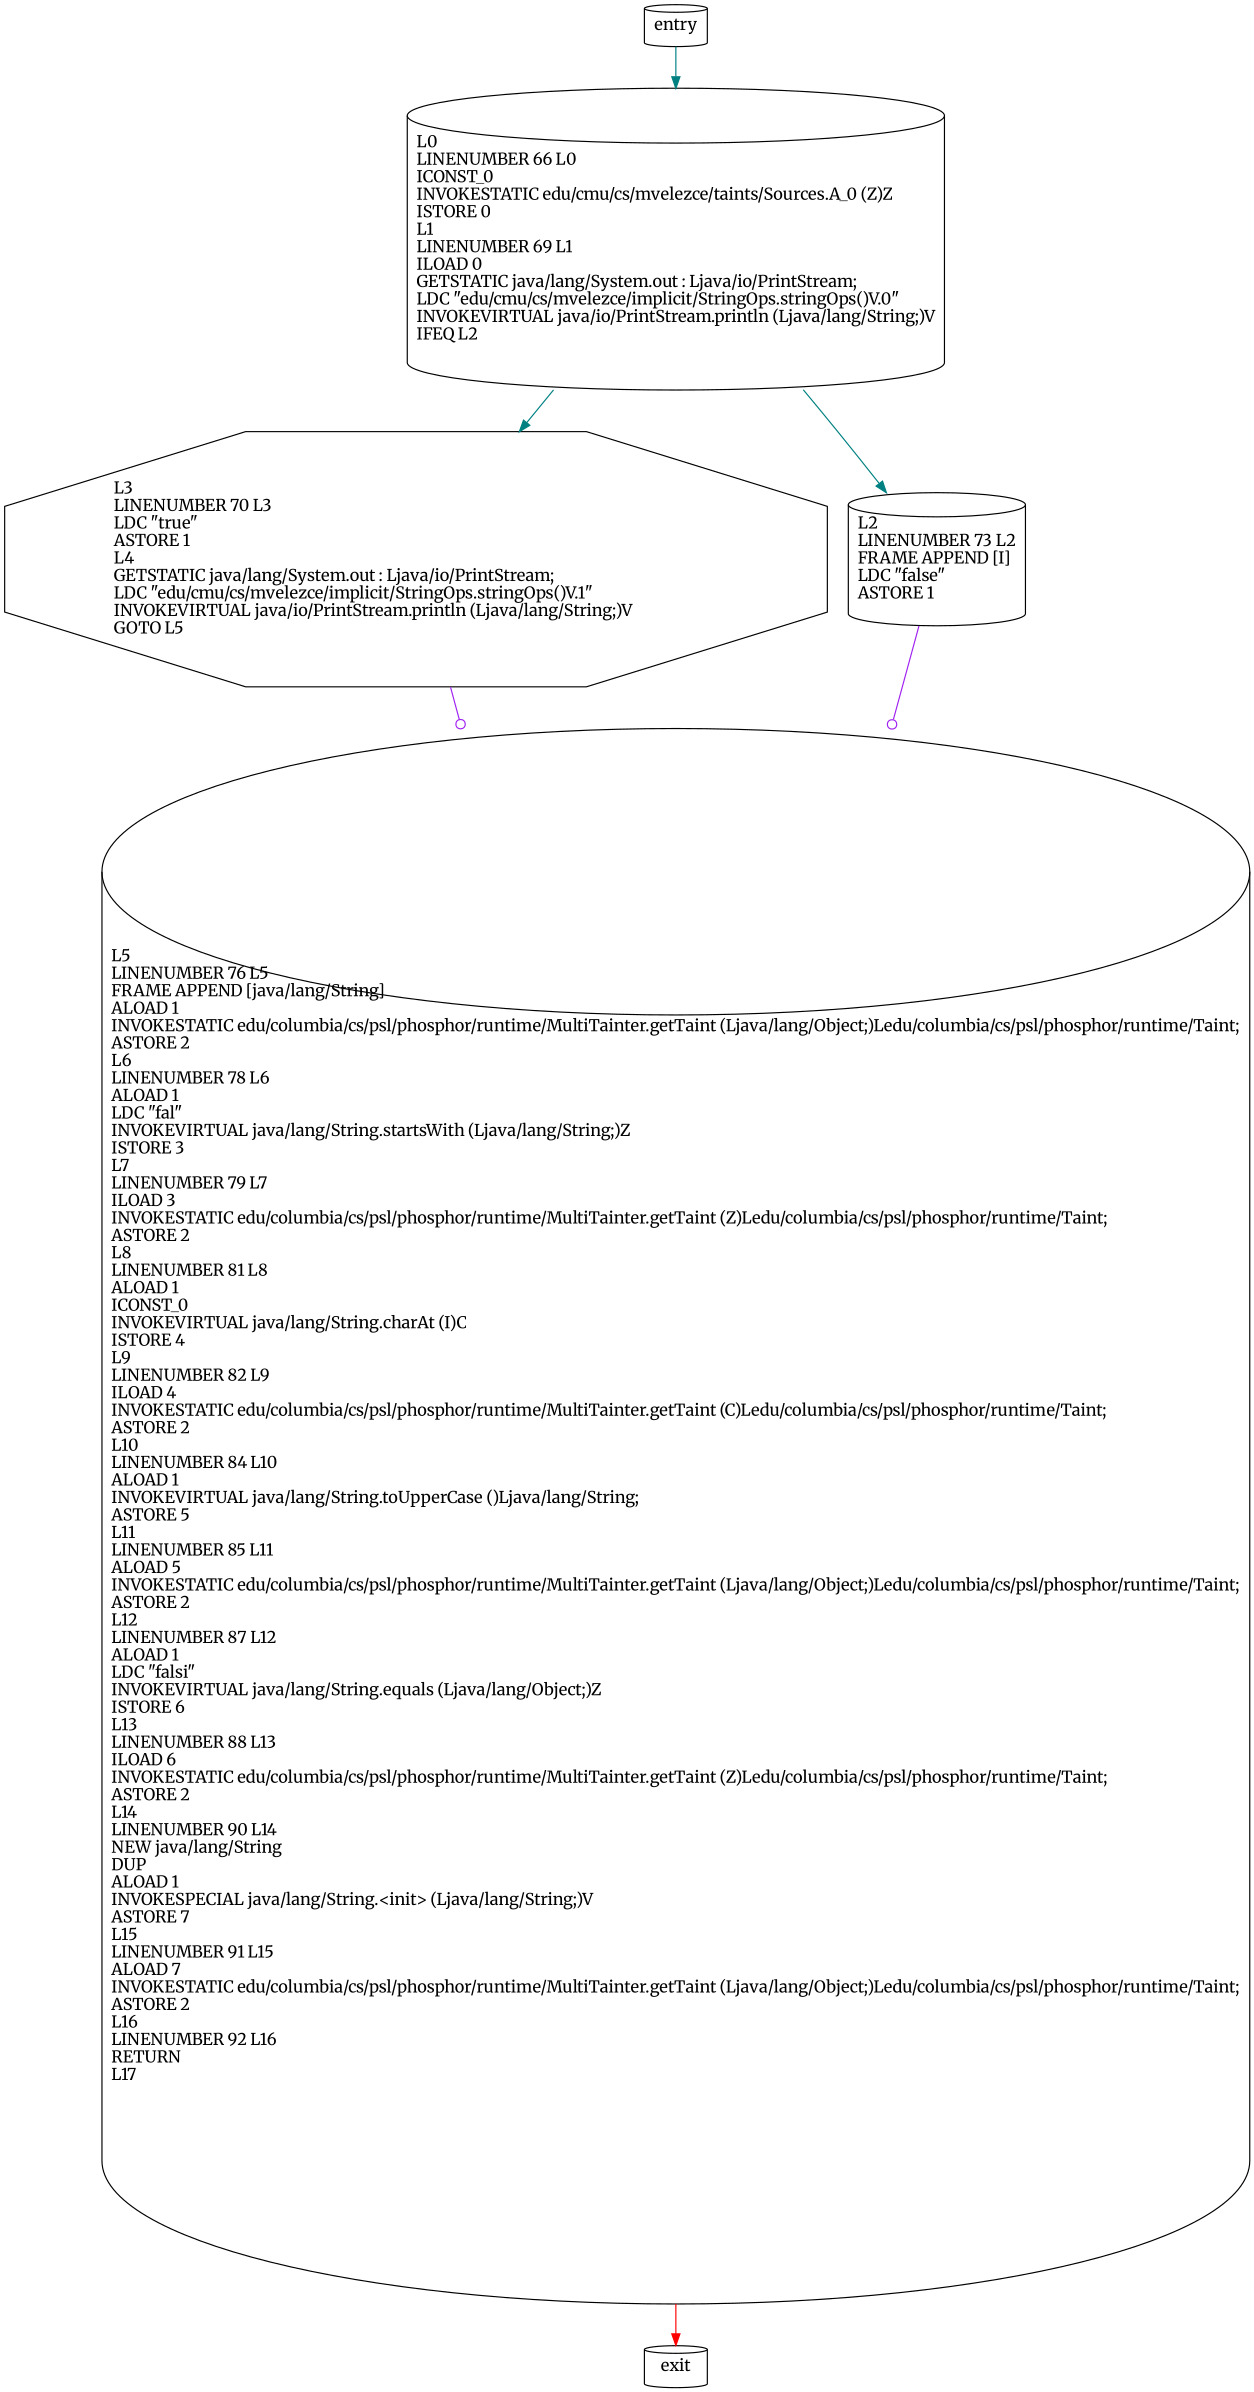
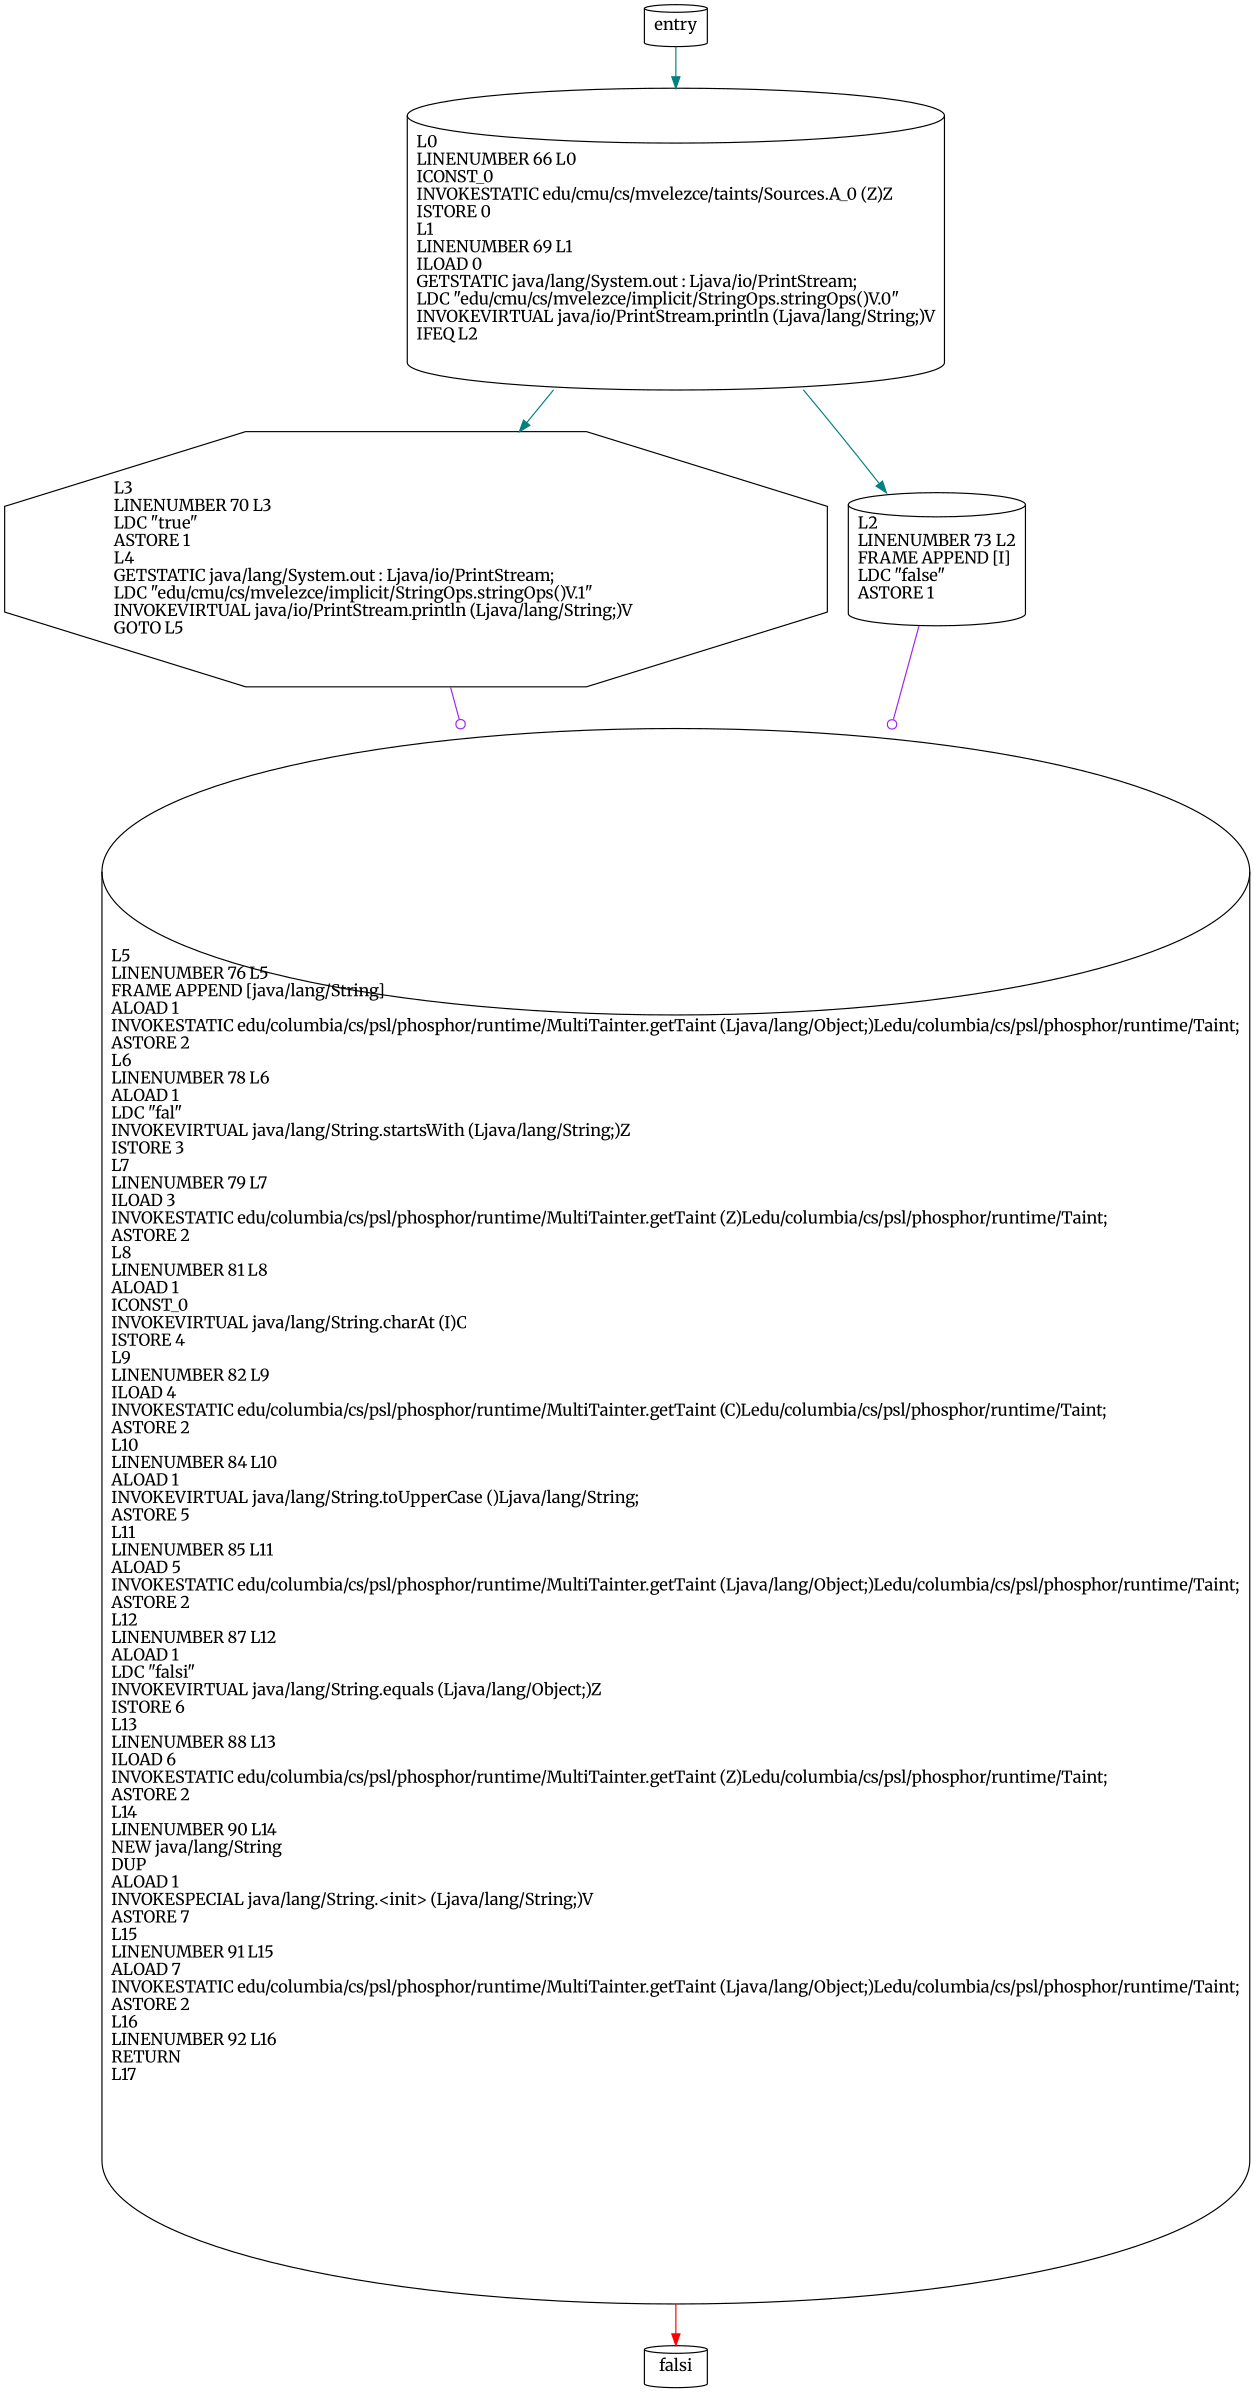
(676, 2367) -> (676, 2367)
